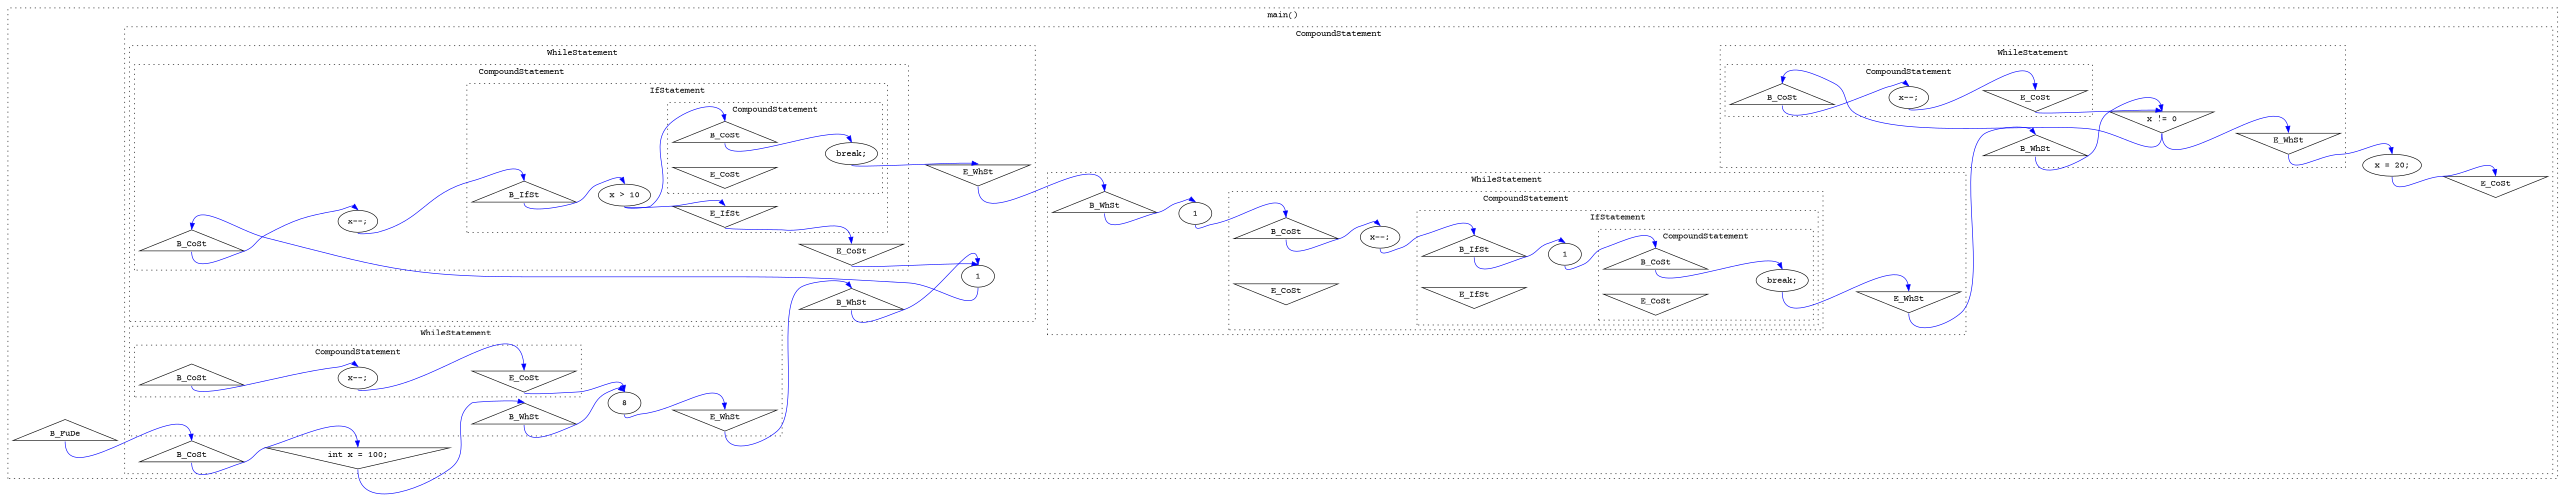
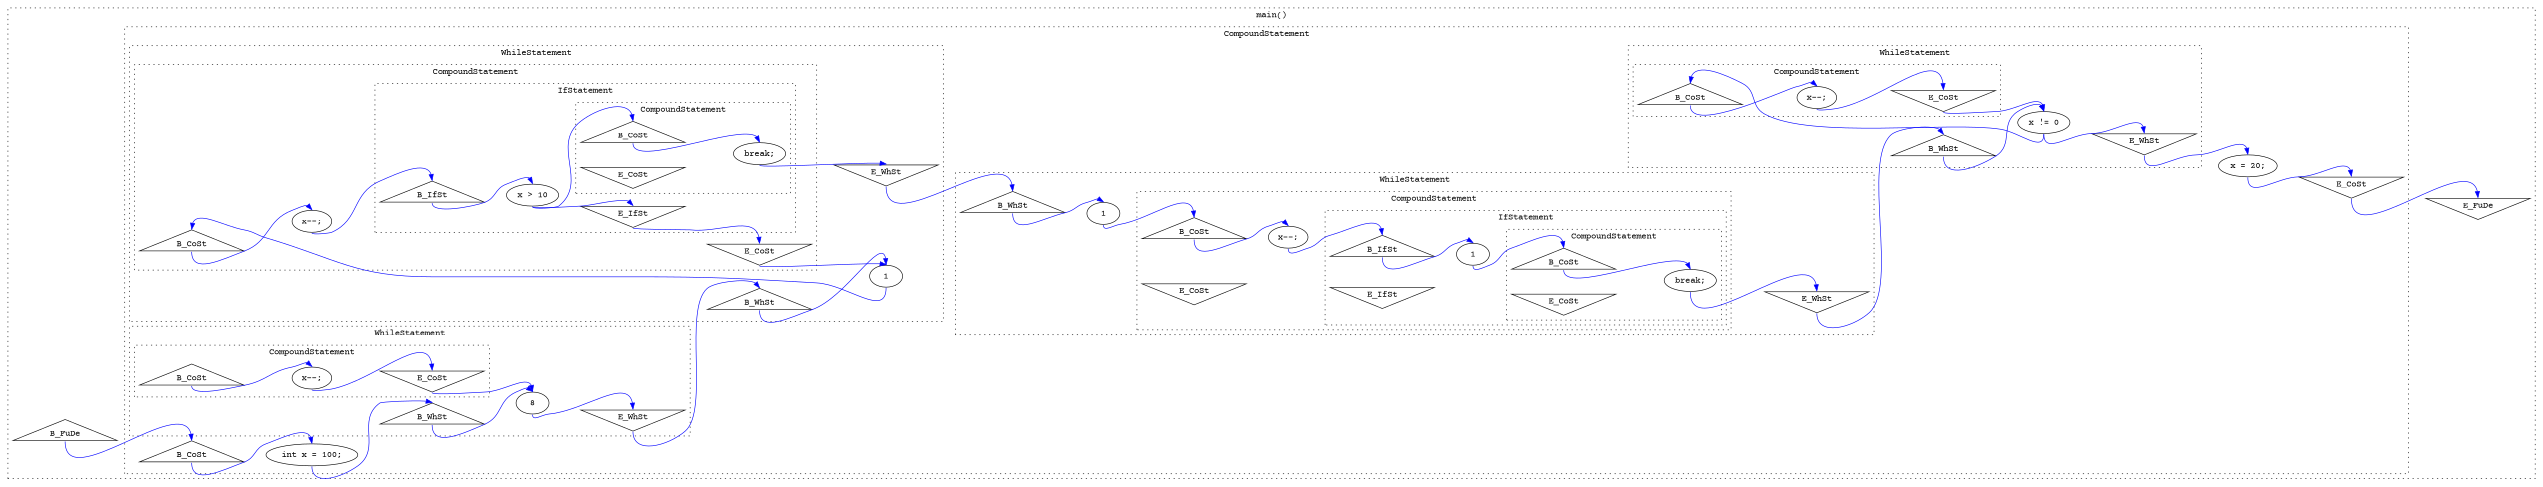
(2162, 119) -> (2044, 123)
none -> (2478, 205)
(358, 455) -> (312, 455)
